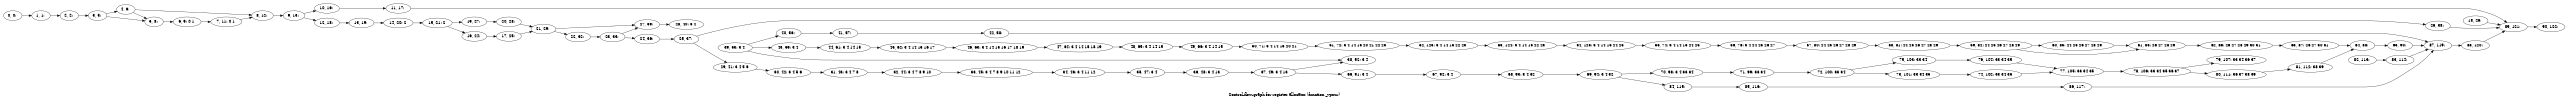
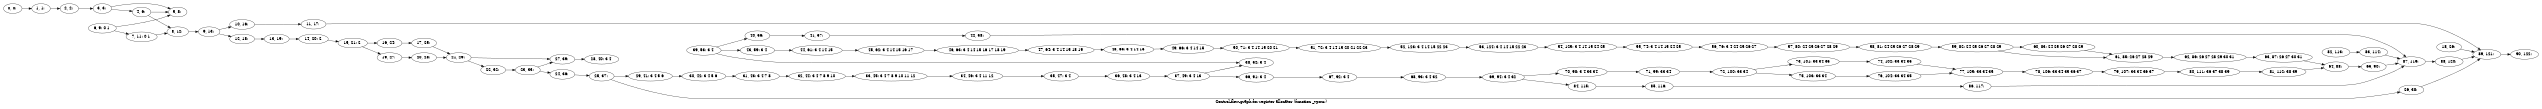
(167, 22) -> (142, 23)
(2197, 73) -> (2171, 72)
